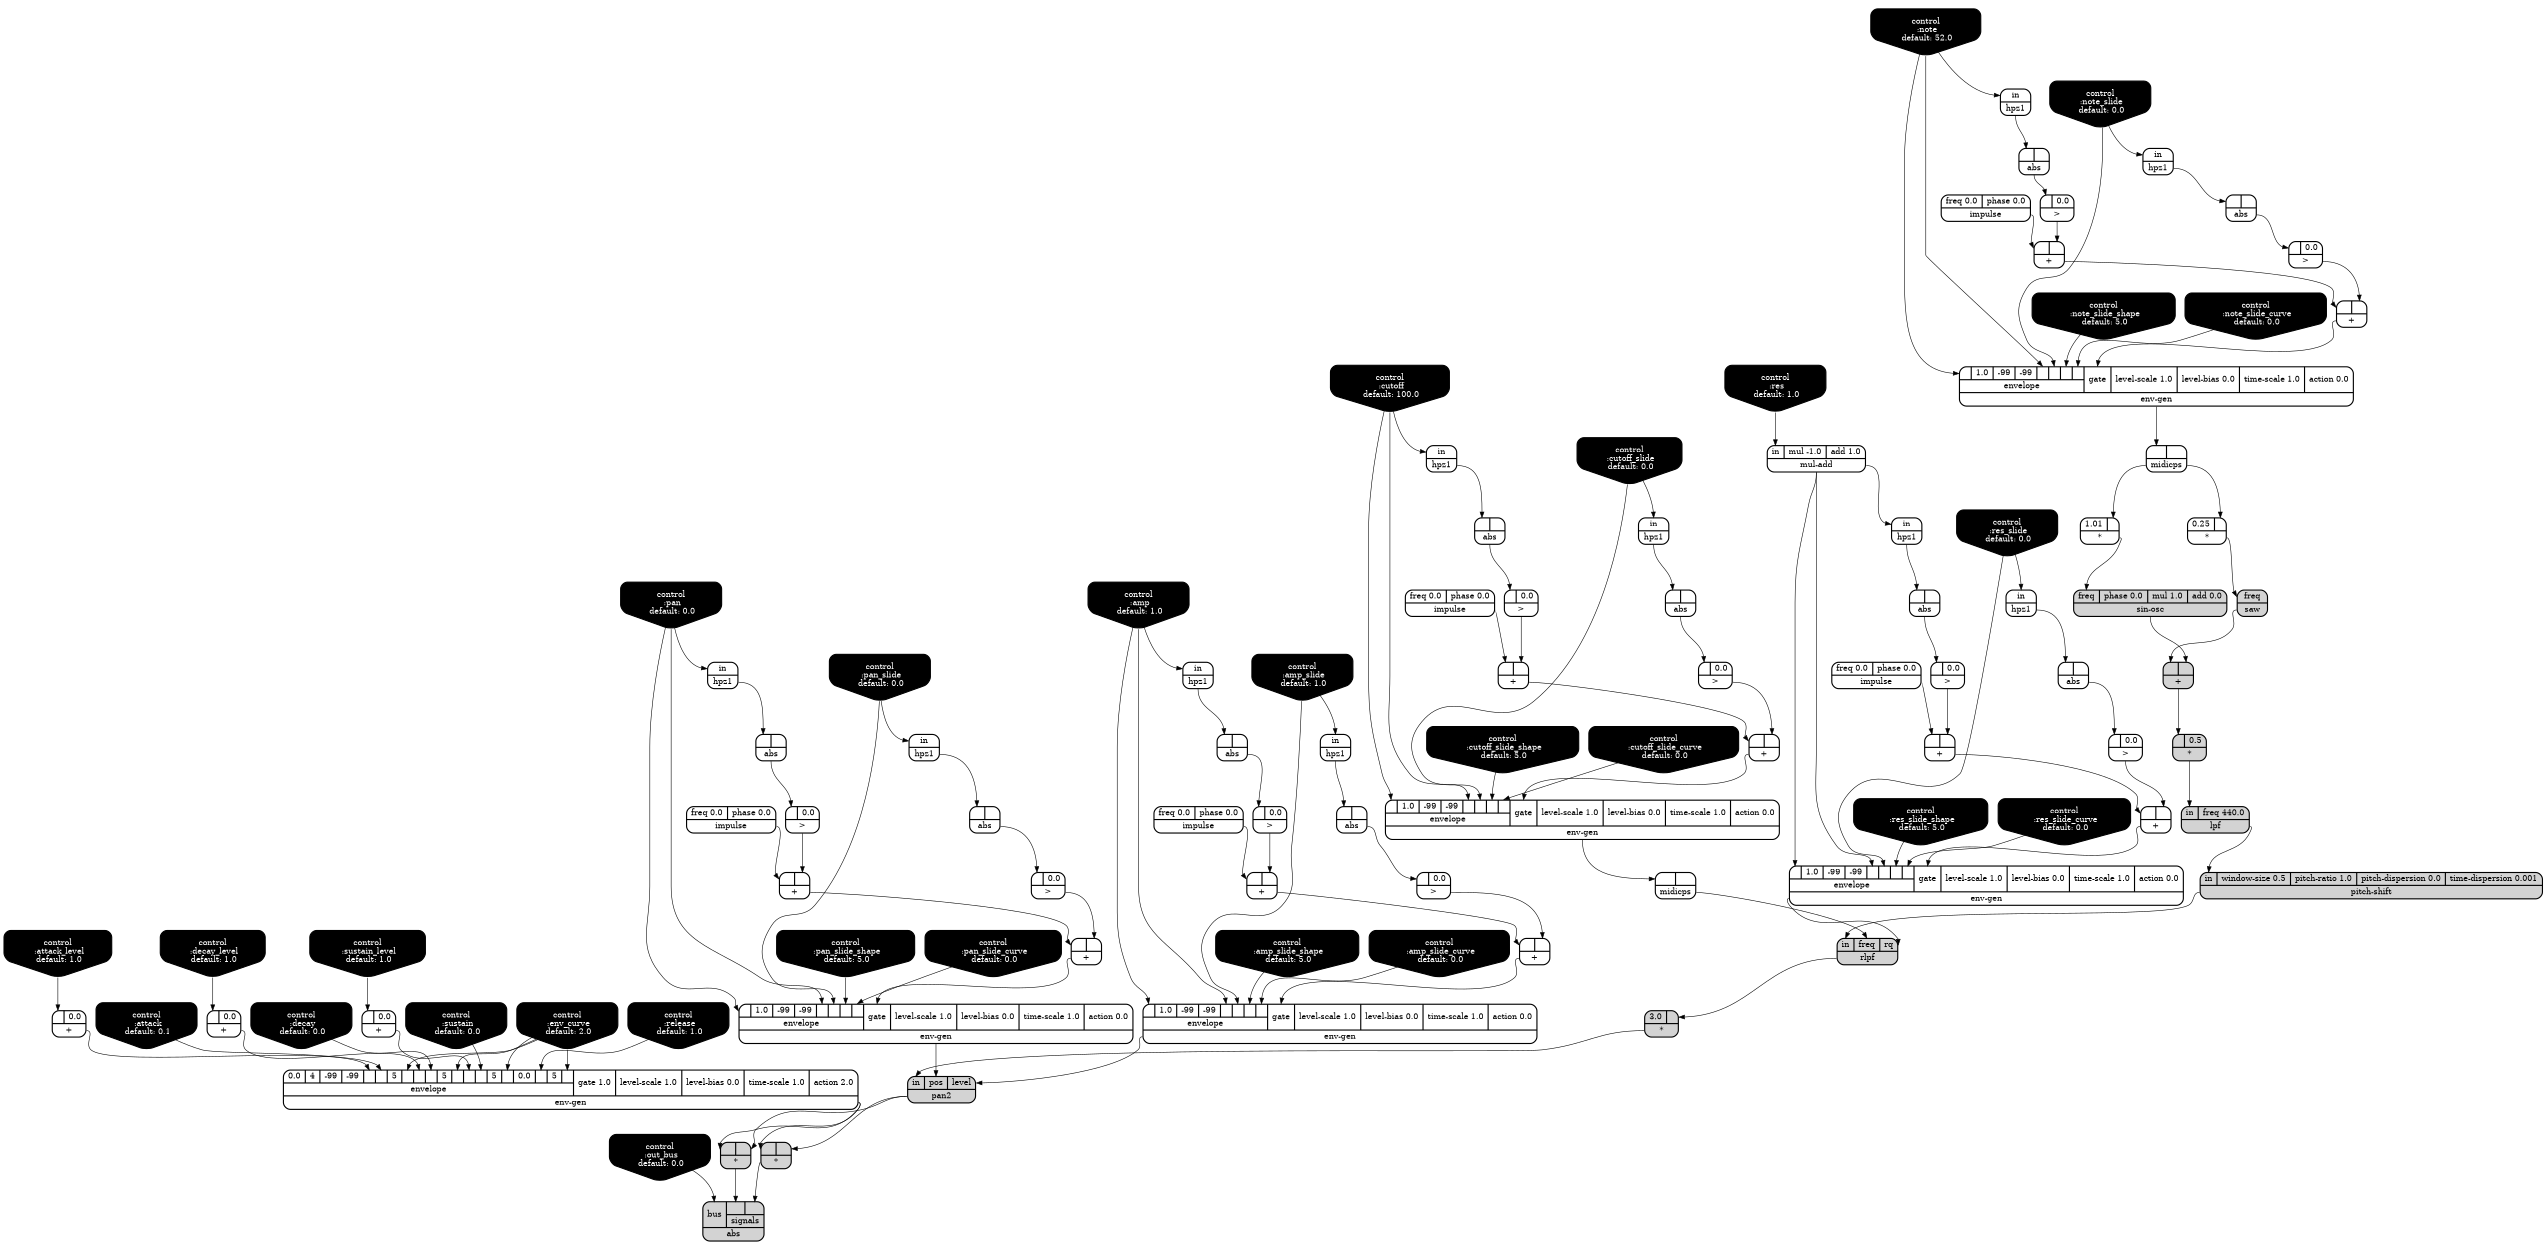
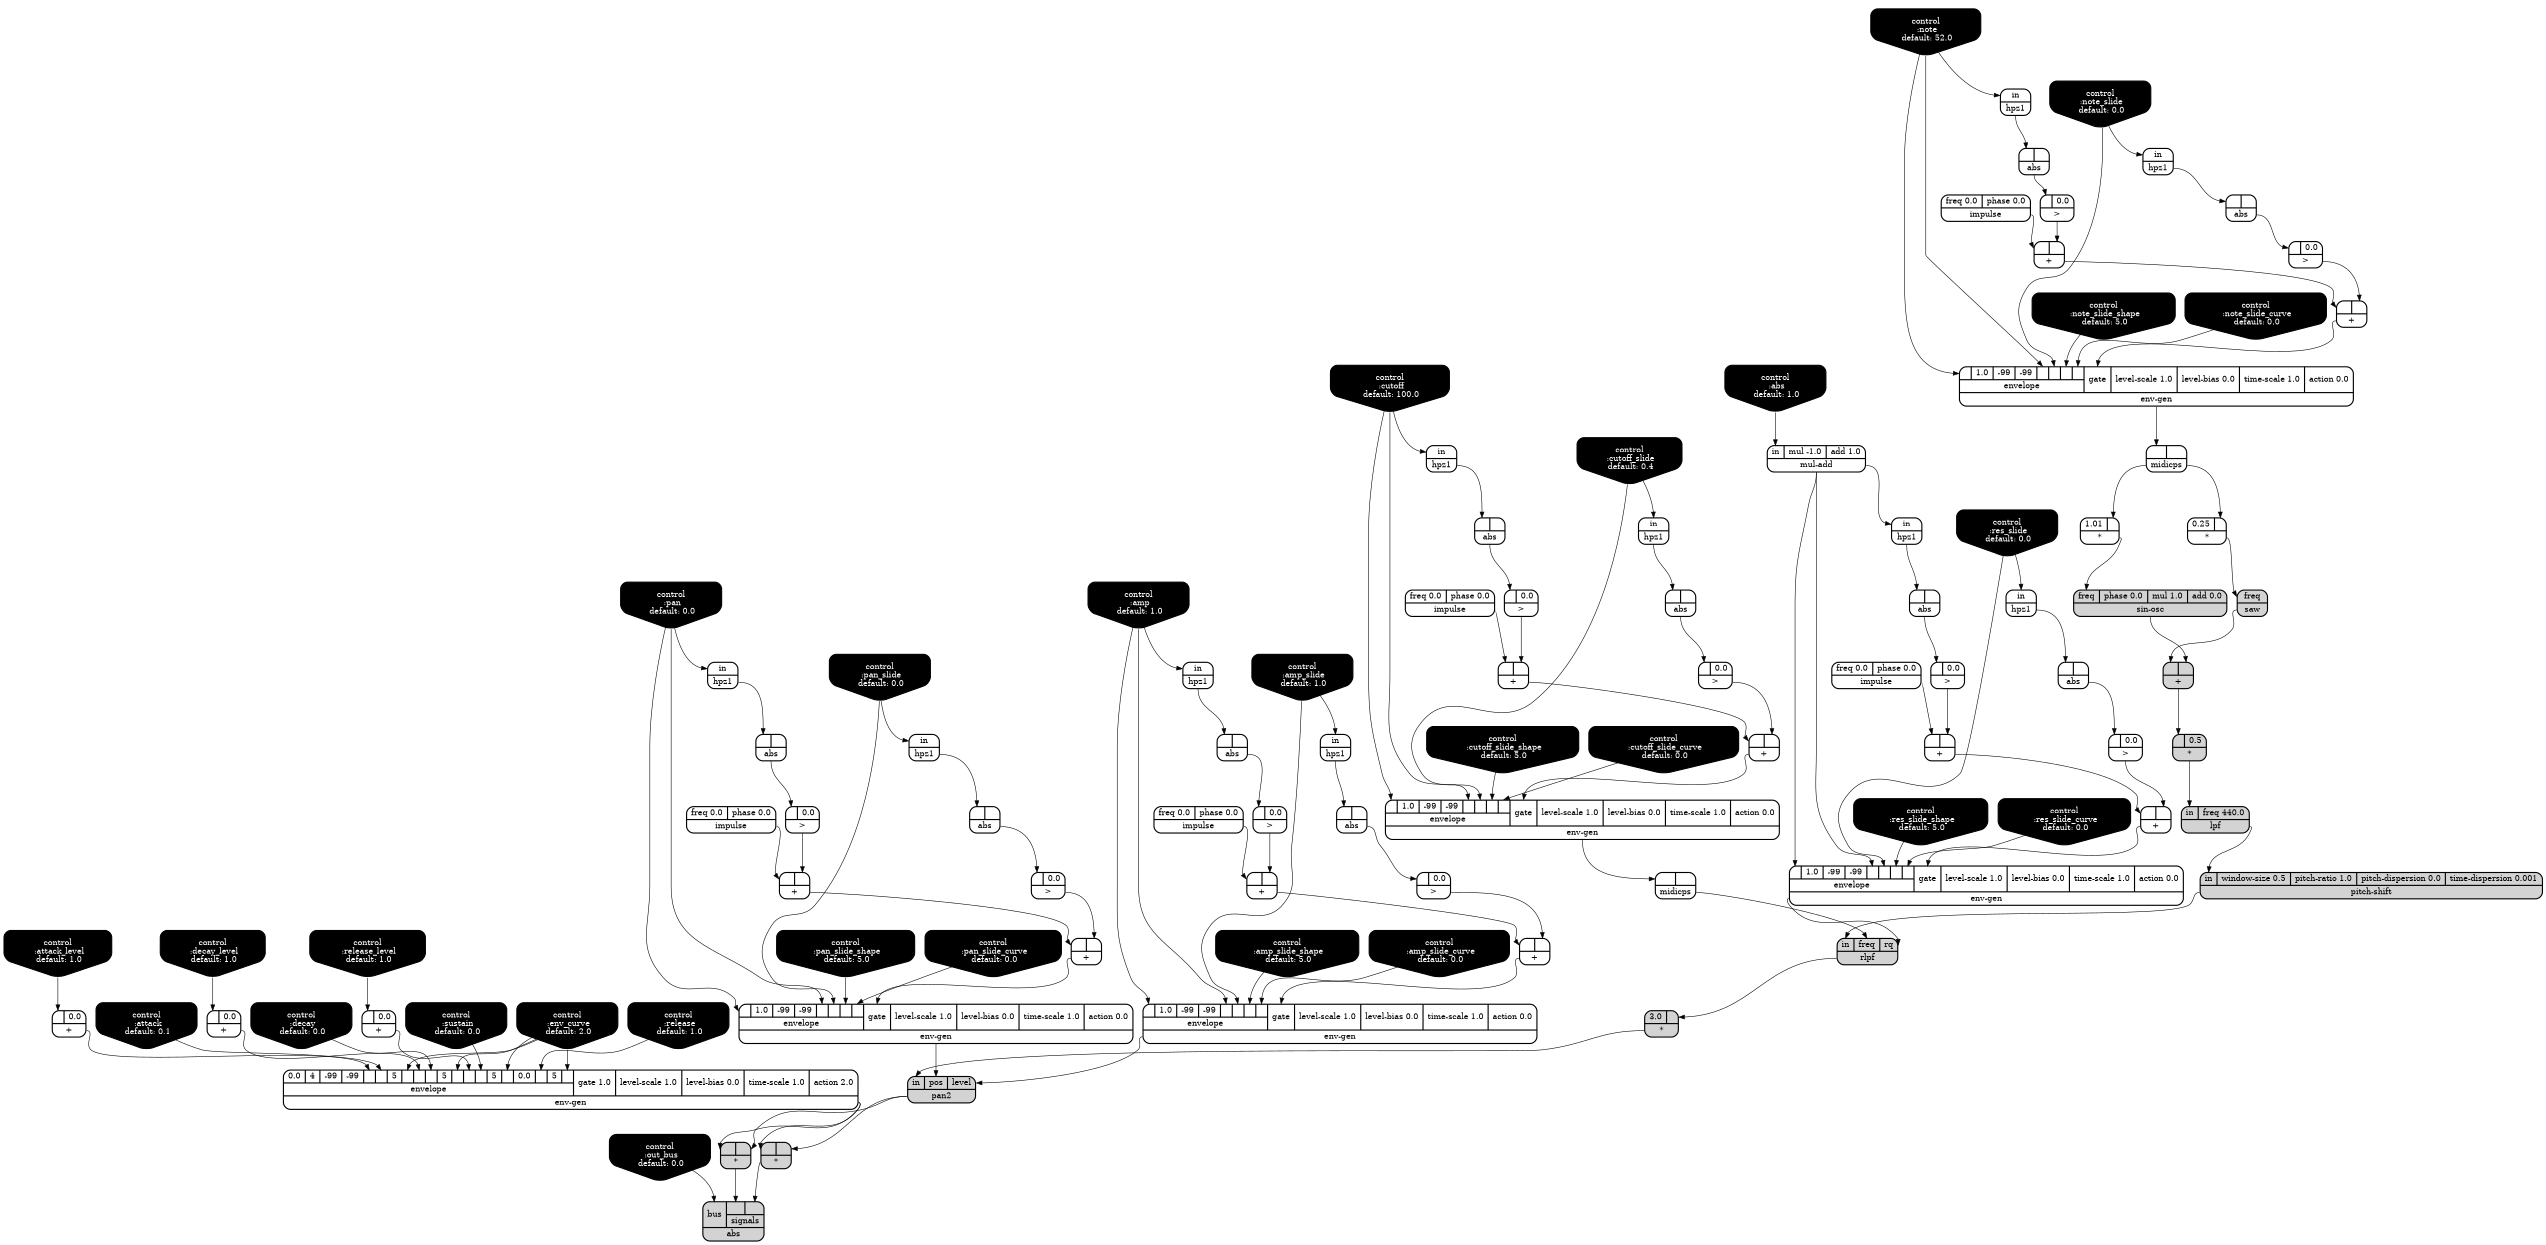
(1775, 386) -> (1775, 386)
(1630, 459) -> (1630, 459)
(368, 952) -> (368, 952)
